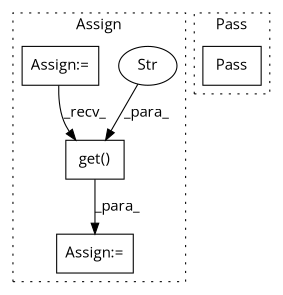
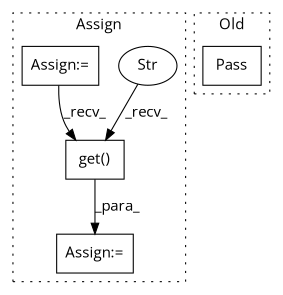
(232, 25) -> (232, 25)
(147, 113) -> (147, 113)
